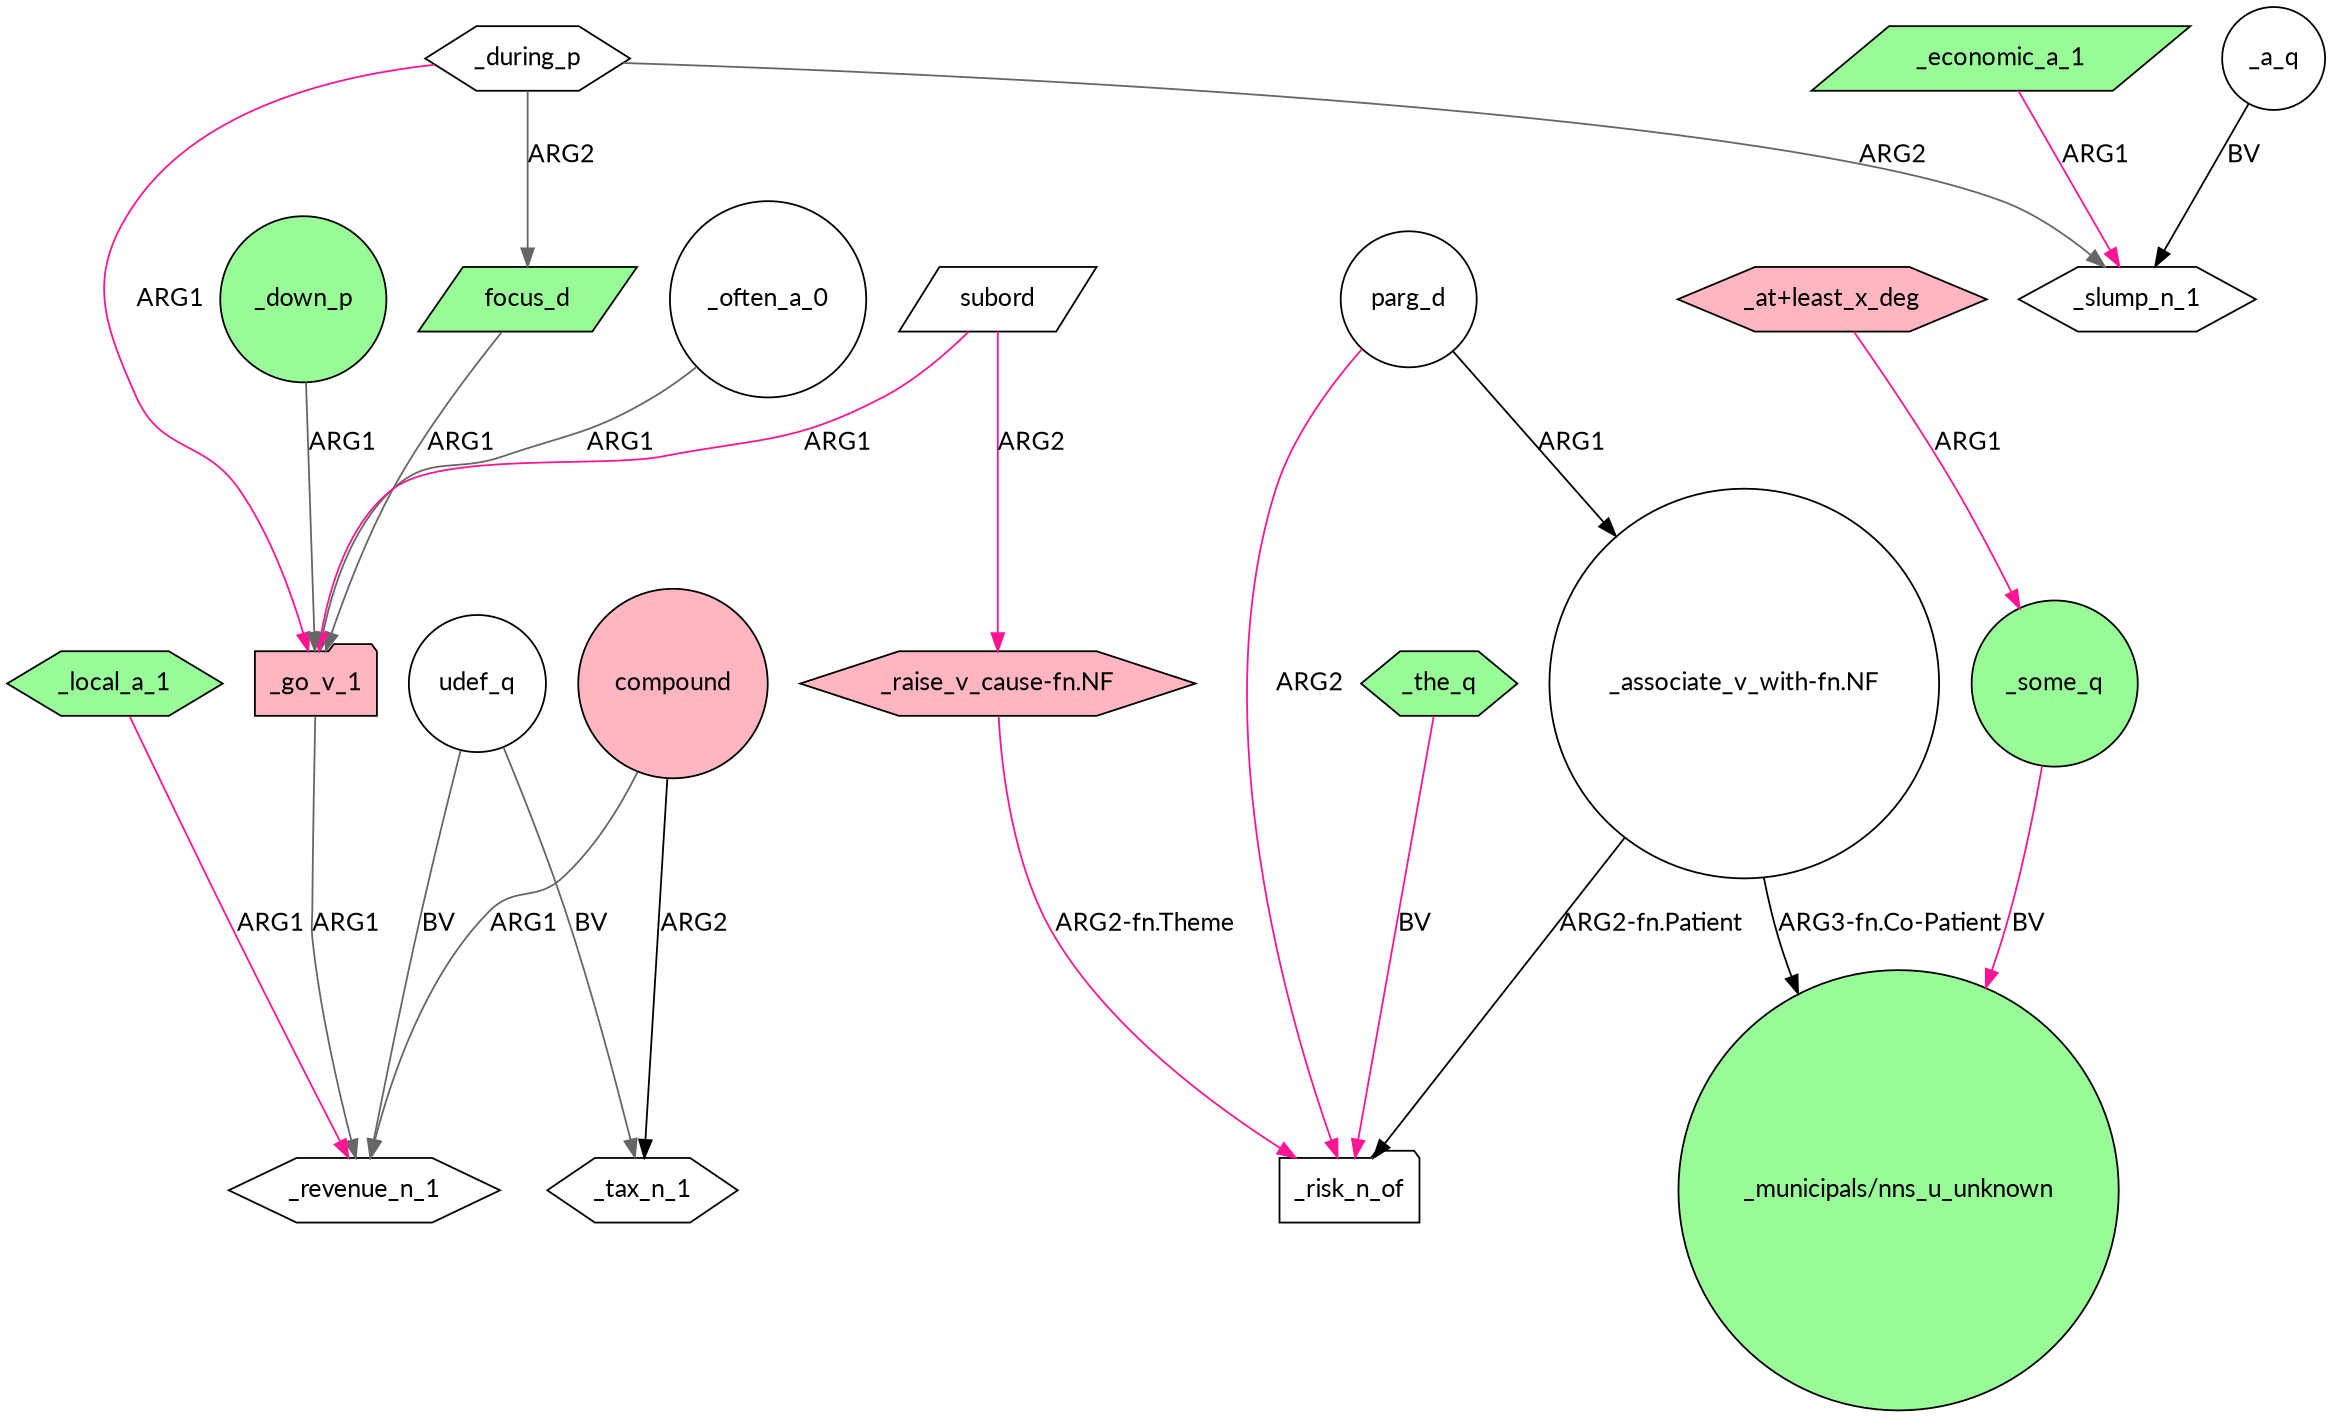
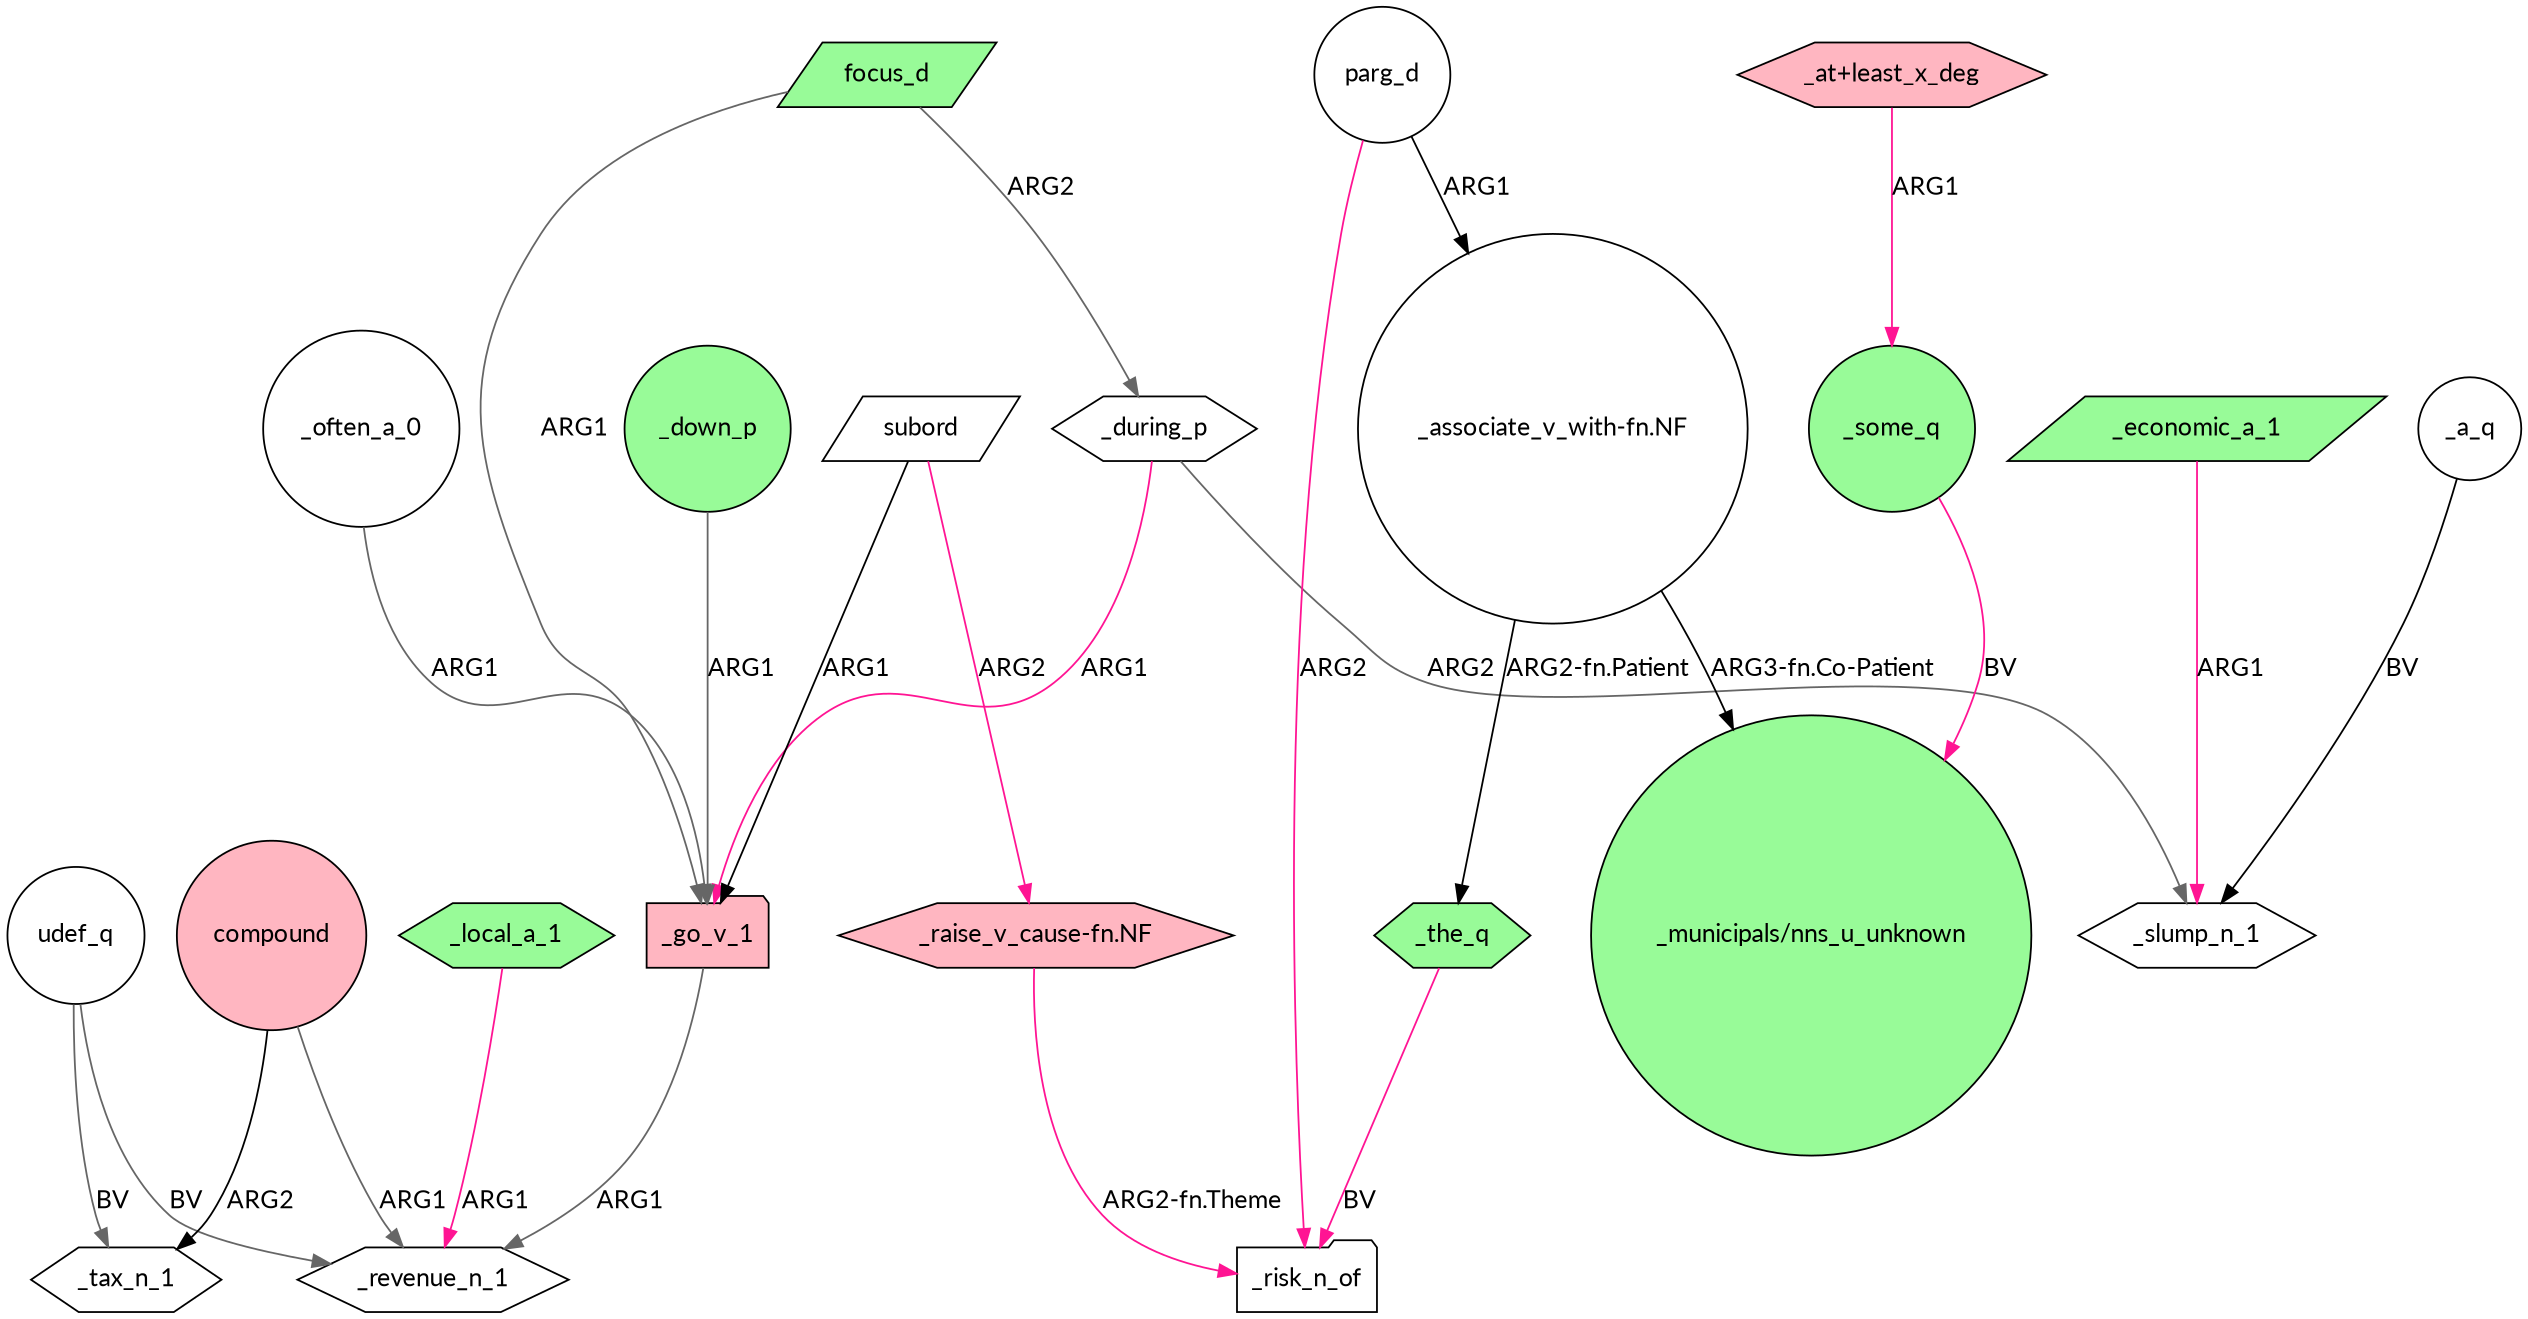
(528, 169) -> (1037, 235)
(613, 461) -> (818, 674)
(1505, 991) -> (1489, 752)
